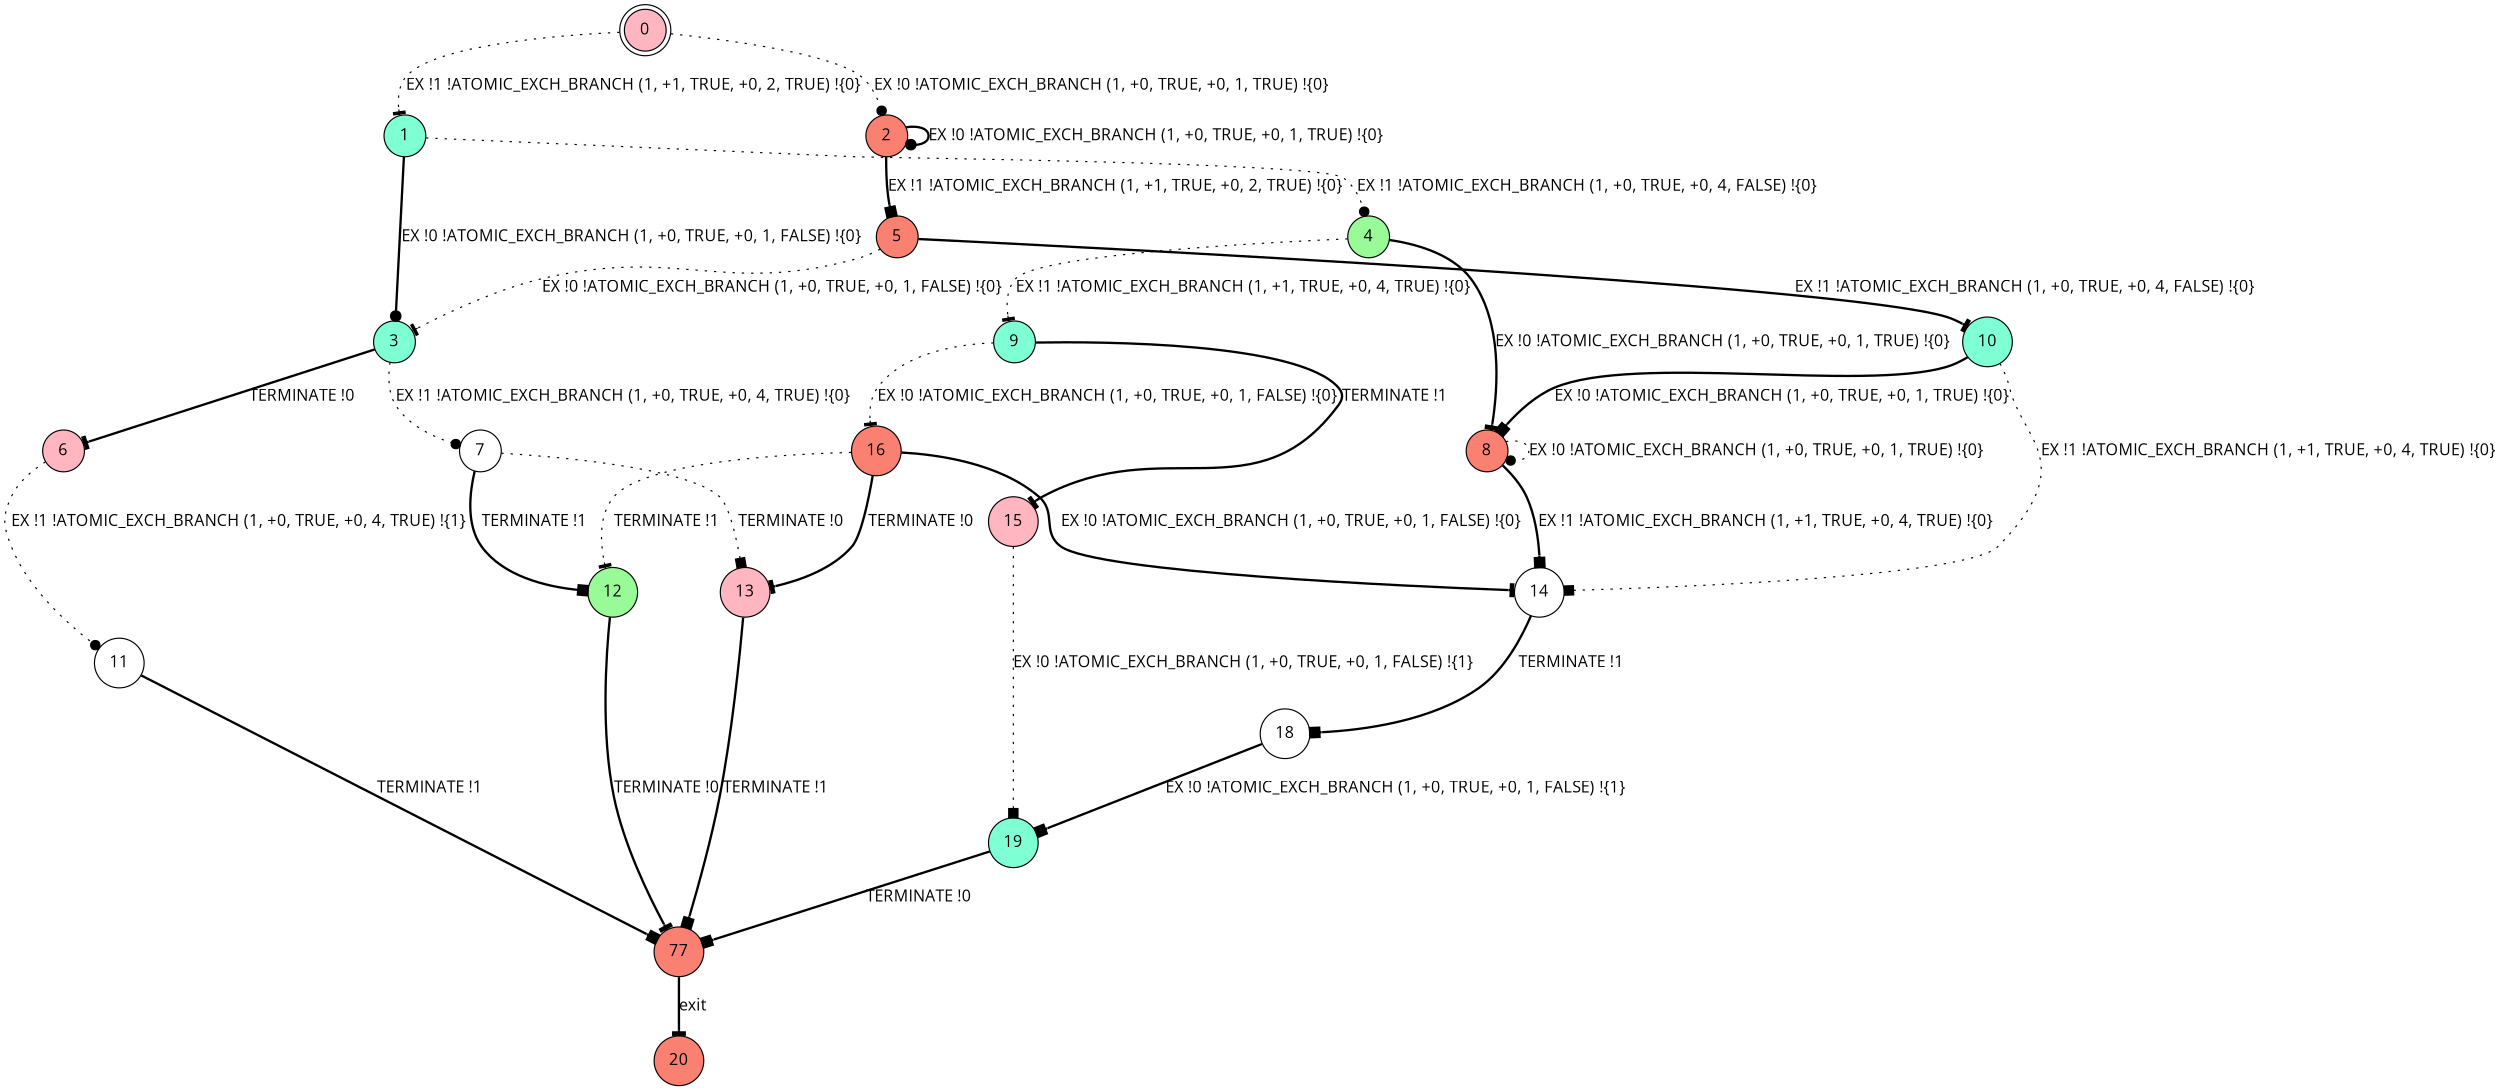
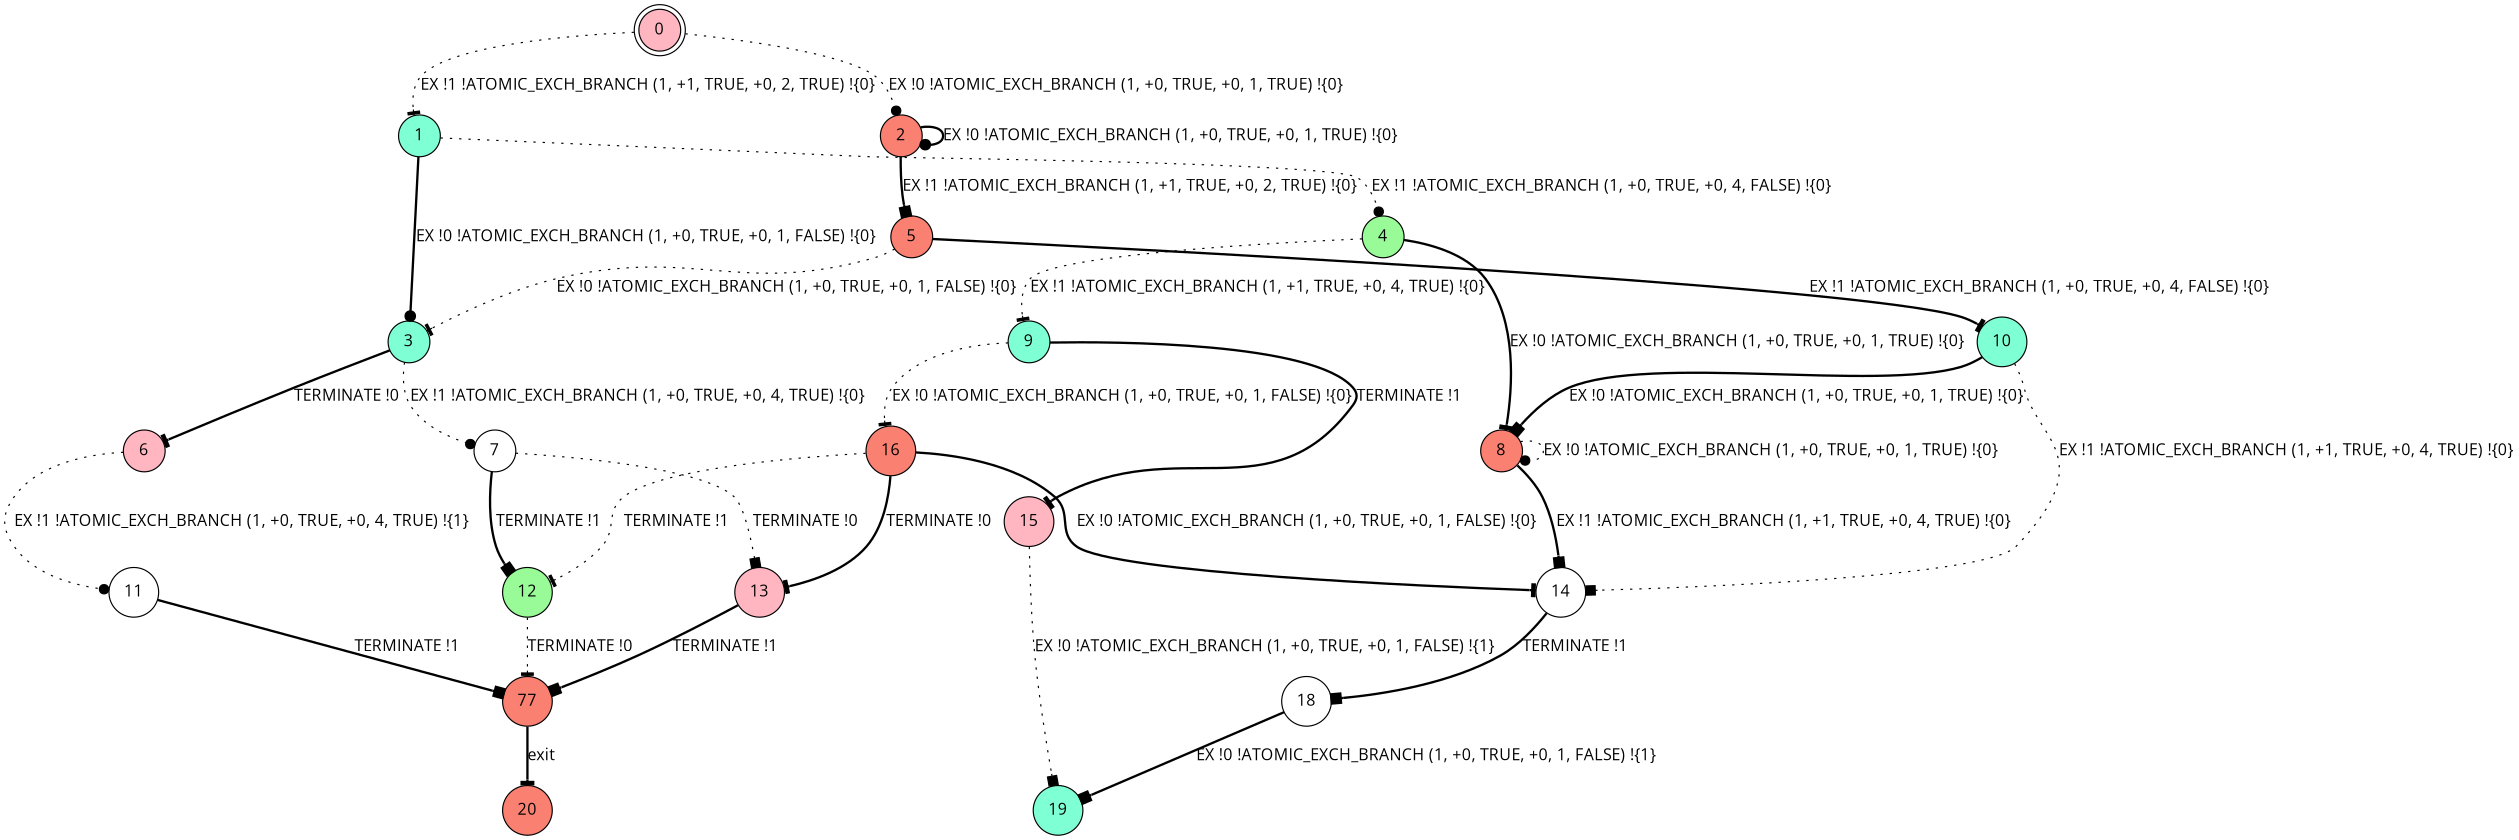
(610, 776) -> (527, 644)
(852, 895) -> none
